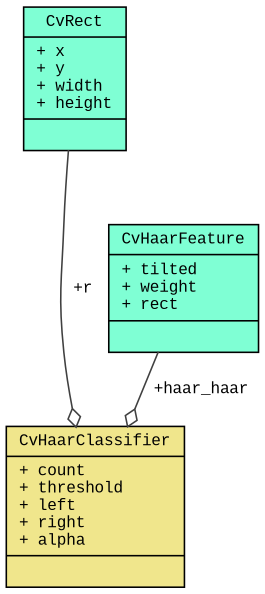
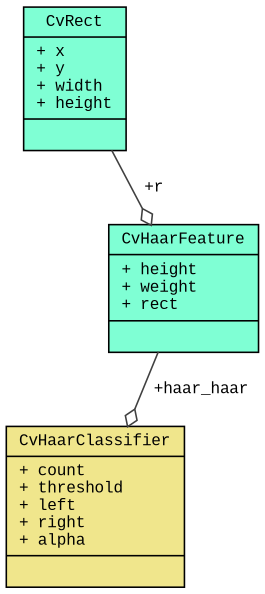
(160, 270) -> (160, 270)
(61, 279) -> (127, 179)
